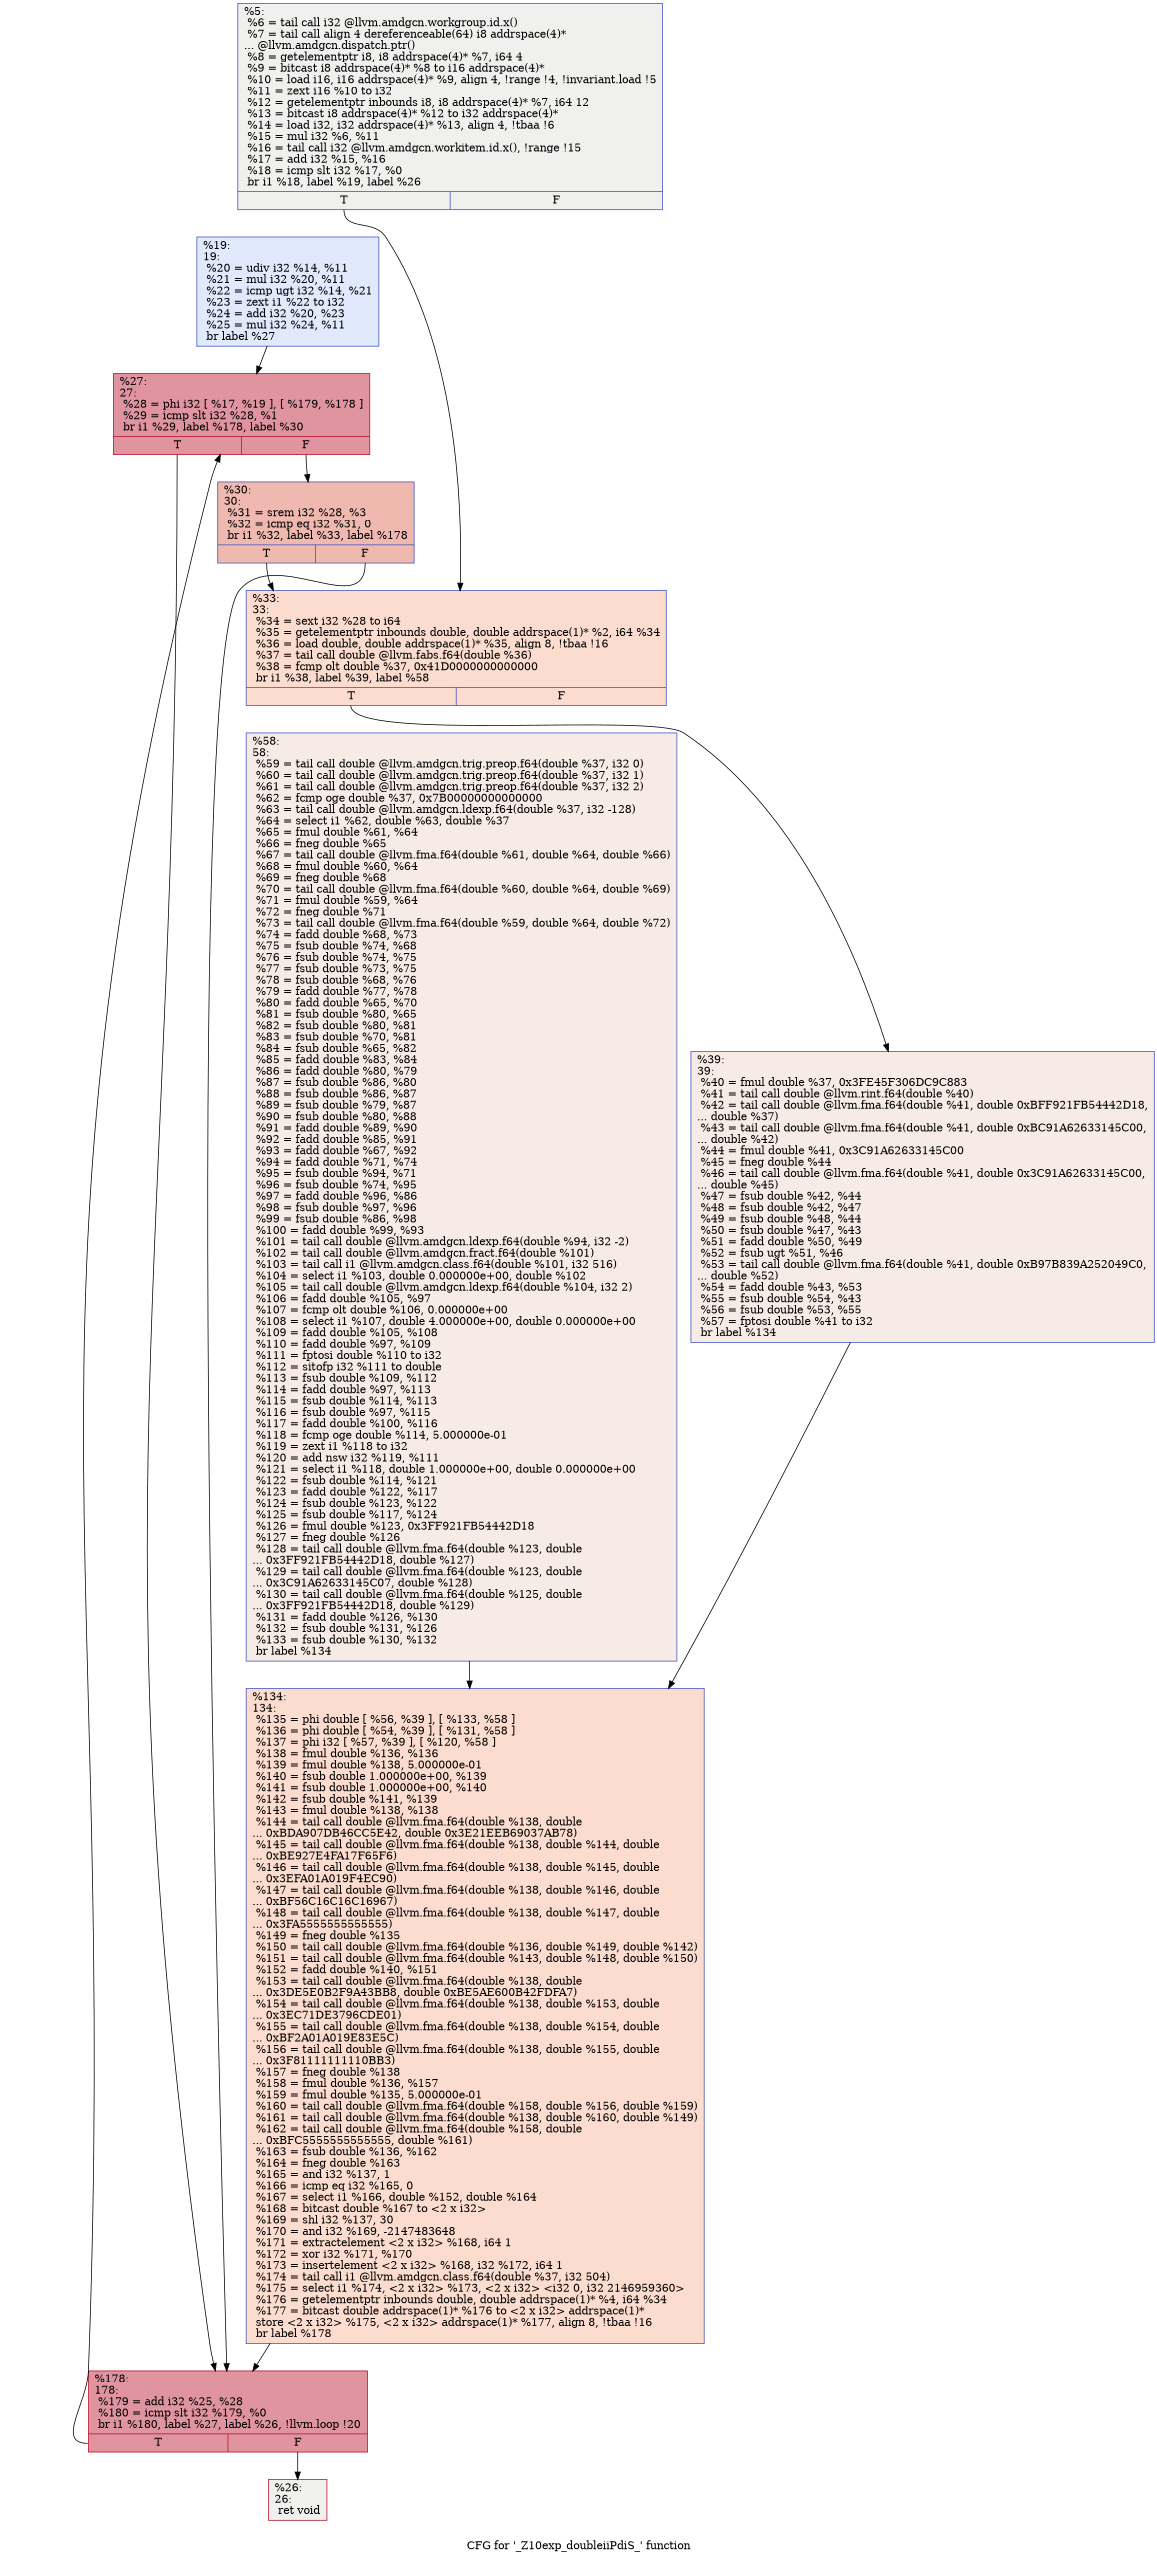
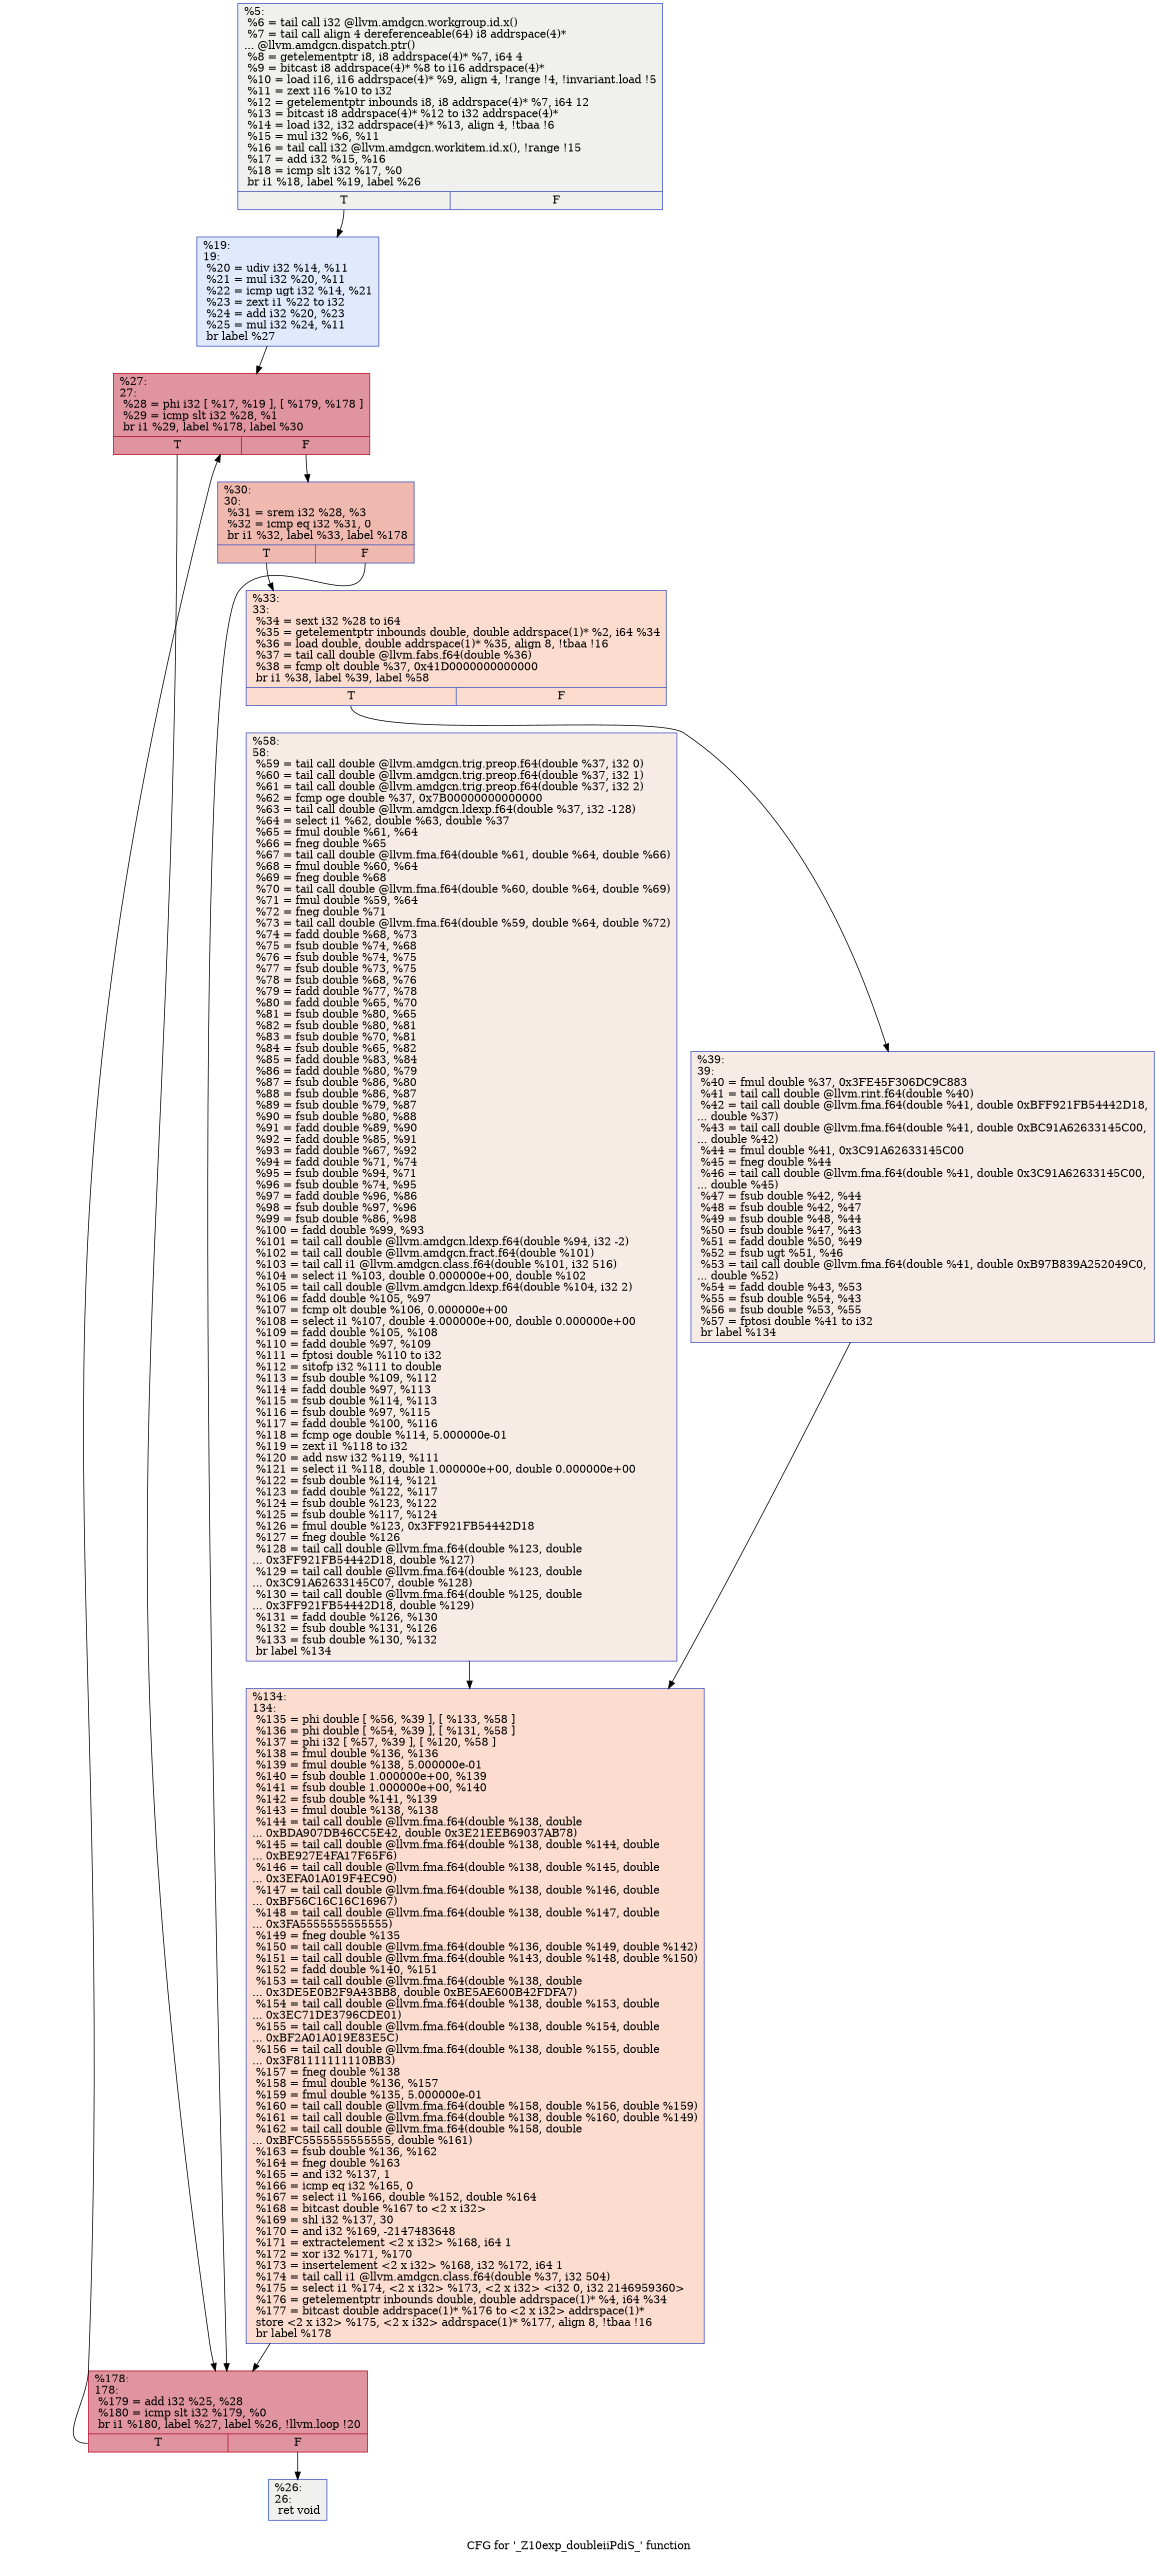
(442, 378) -> (343, 220)
(298, 2500) -> (298, 2500)
